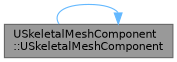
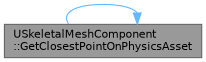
(89, 41) -> (103, 41)
